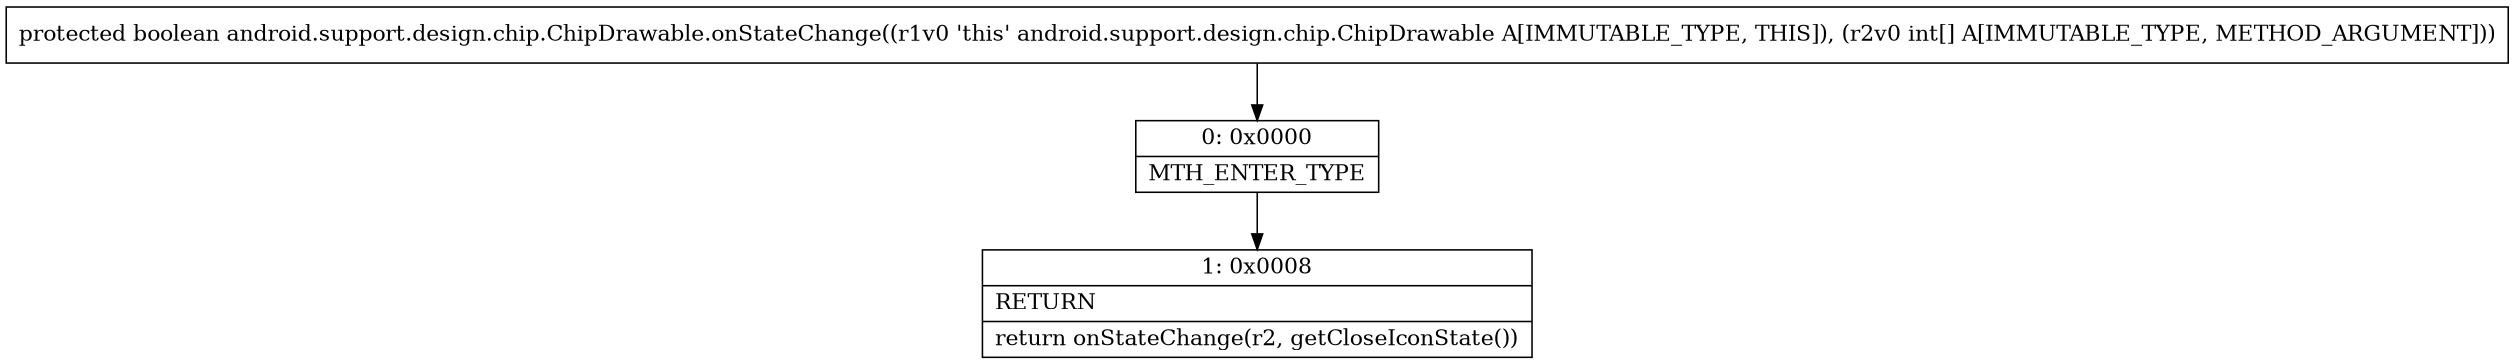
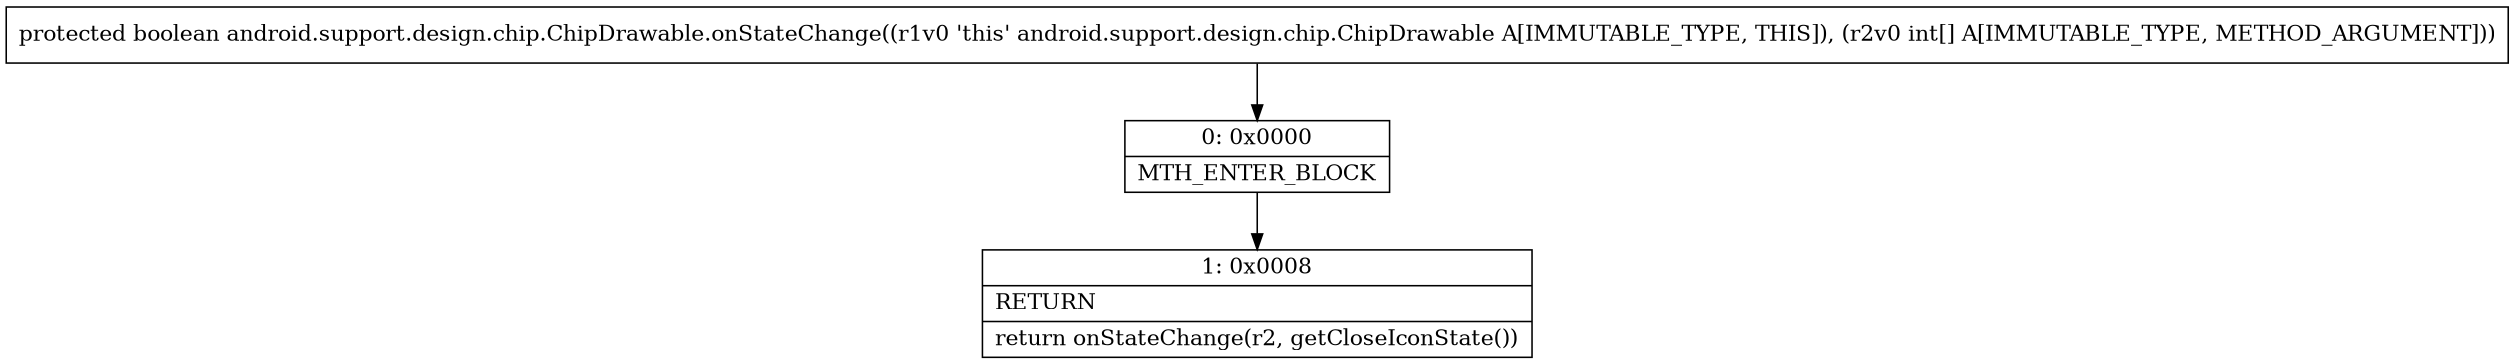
(1257, 174) -> (1257, 174)
